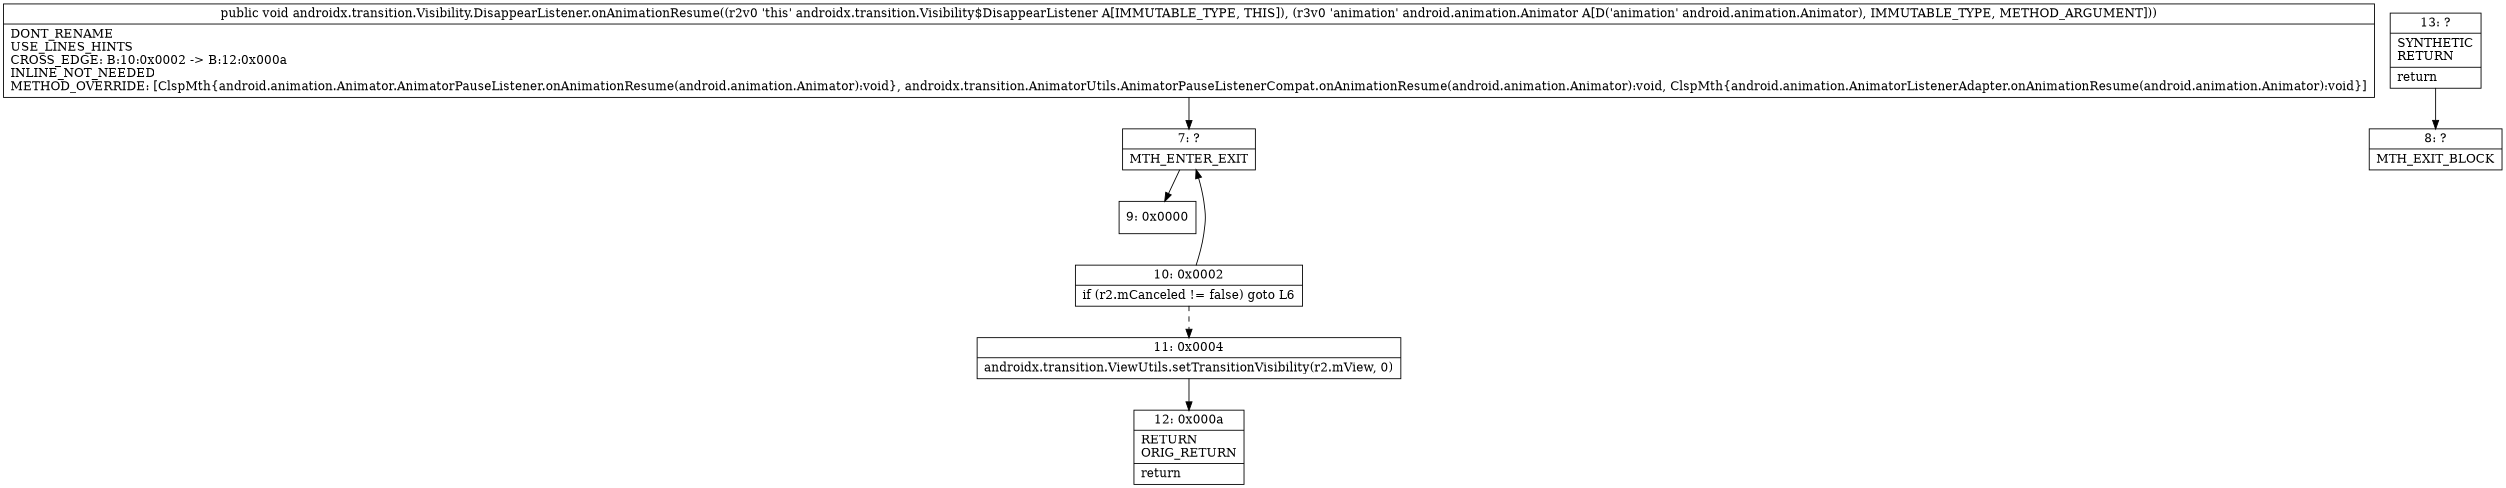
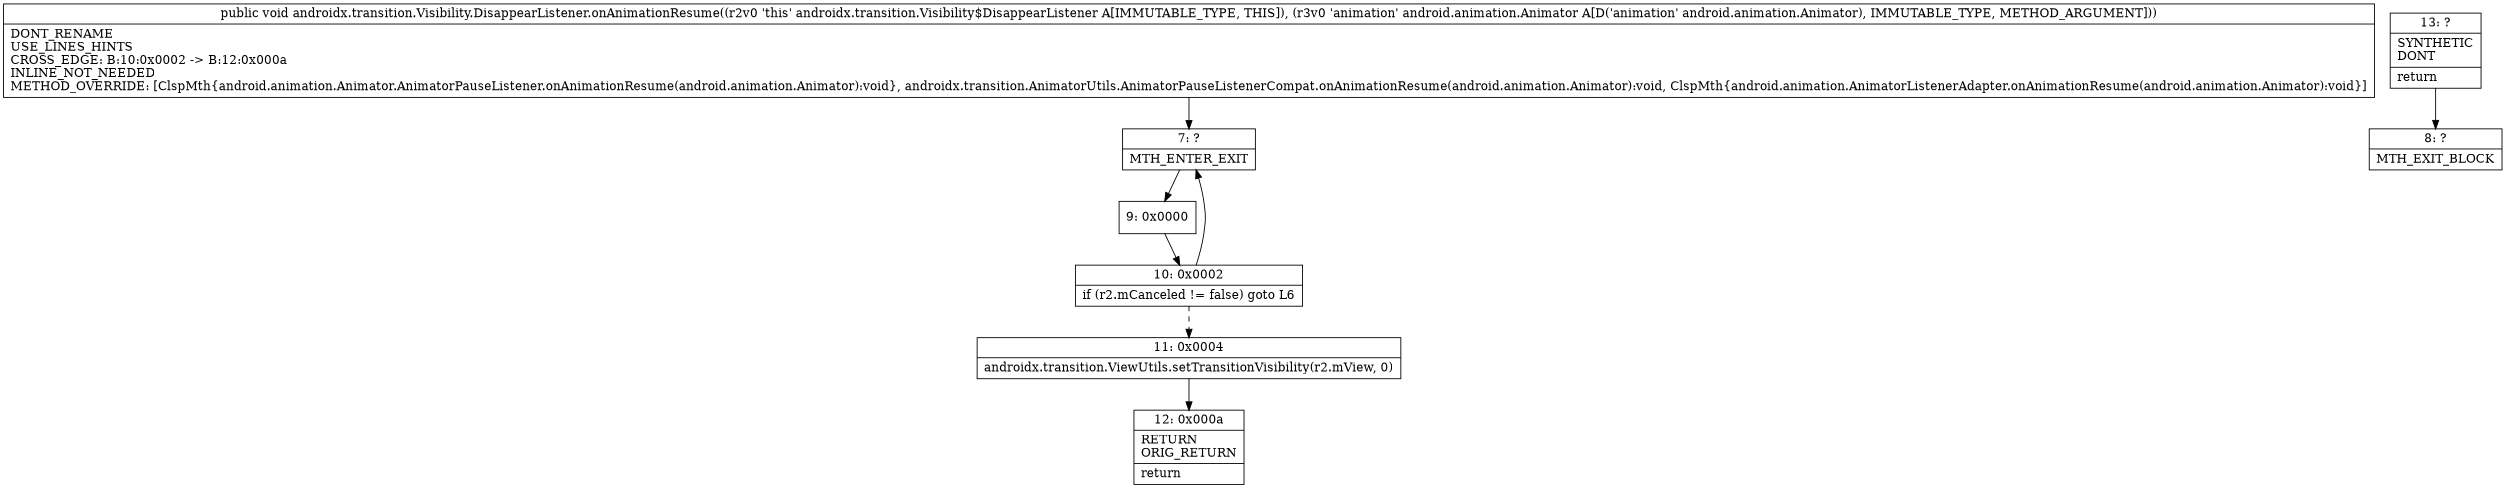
(2426, 56) -> (2416, 56)
none -> (1170, 245)
